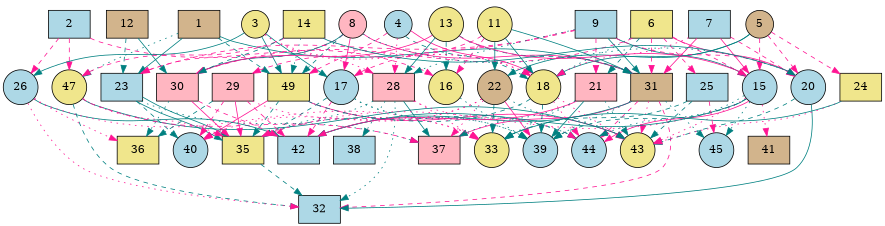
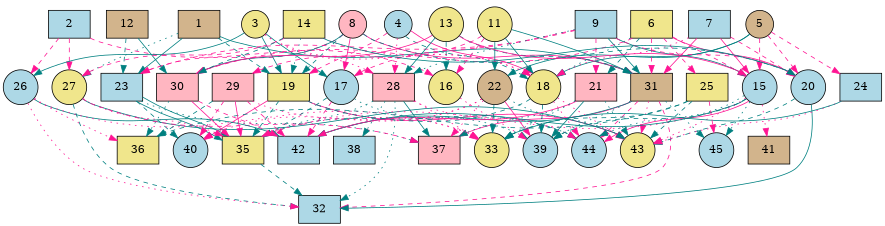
(575, 56) -> (575, 56)
(69, 87) -> (69, 87)
(289, 87) -> (289, 87)
(707, 87) -> (707, 87)
(861, 87) -> (861, 87)
(490, 117) -> (490, 117)
(437, 118) -> none
none -> (427, 119)
